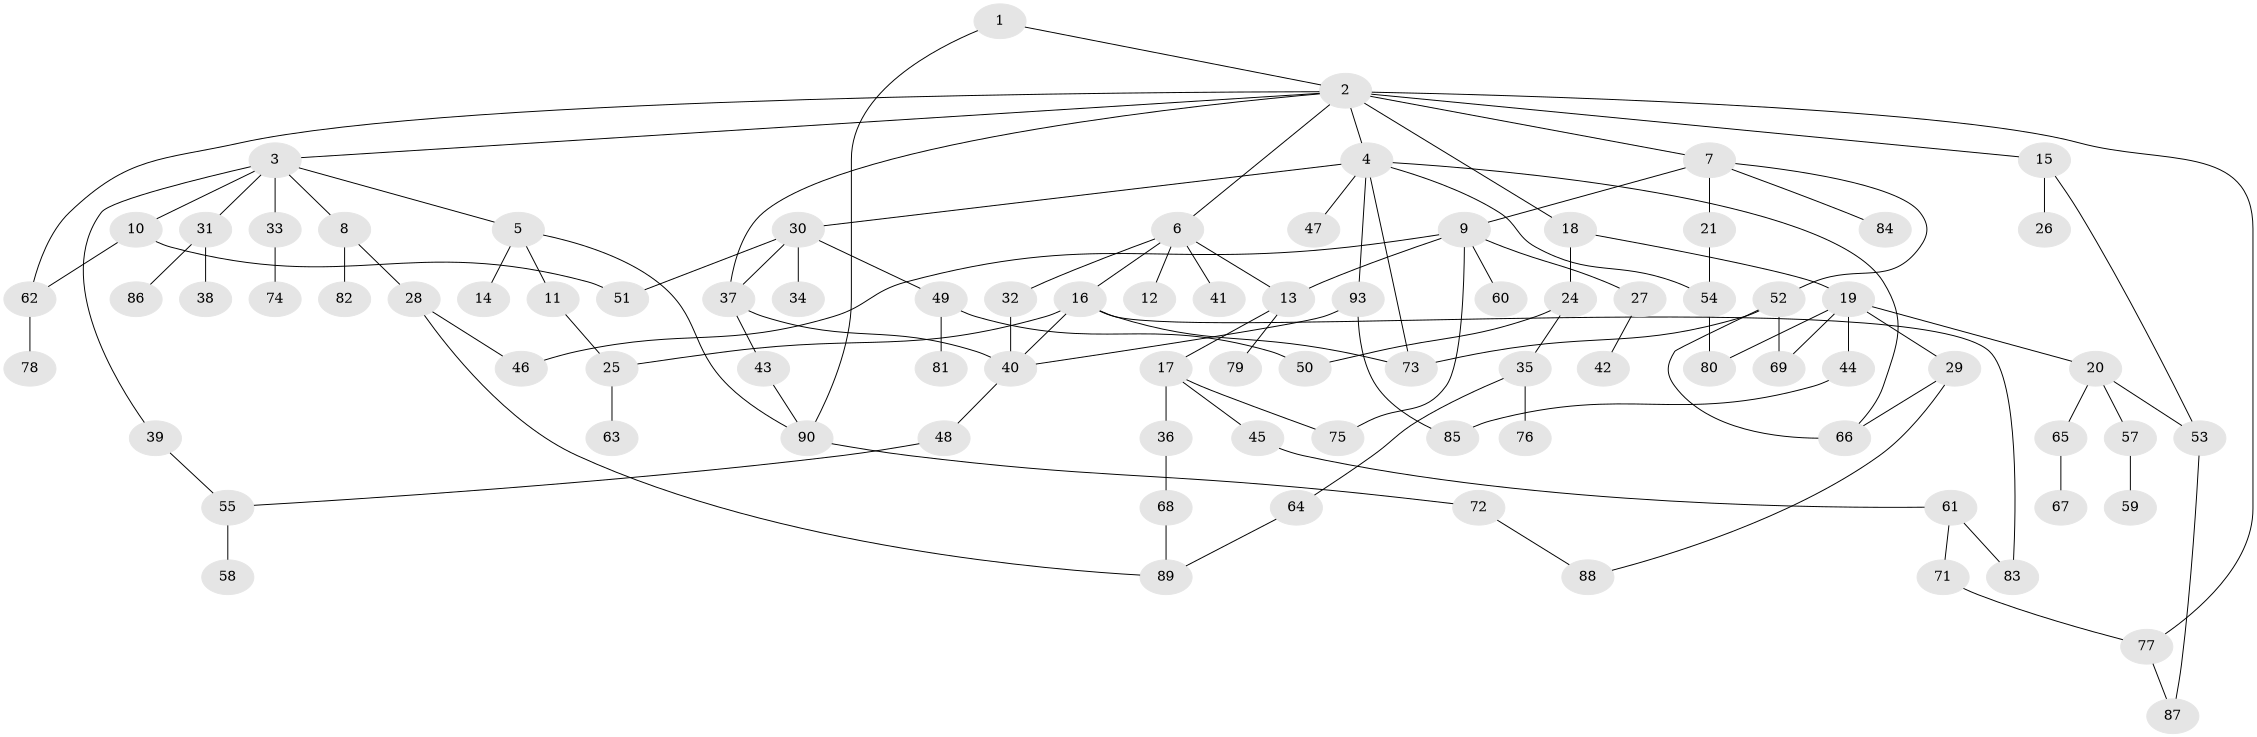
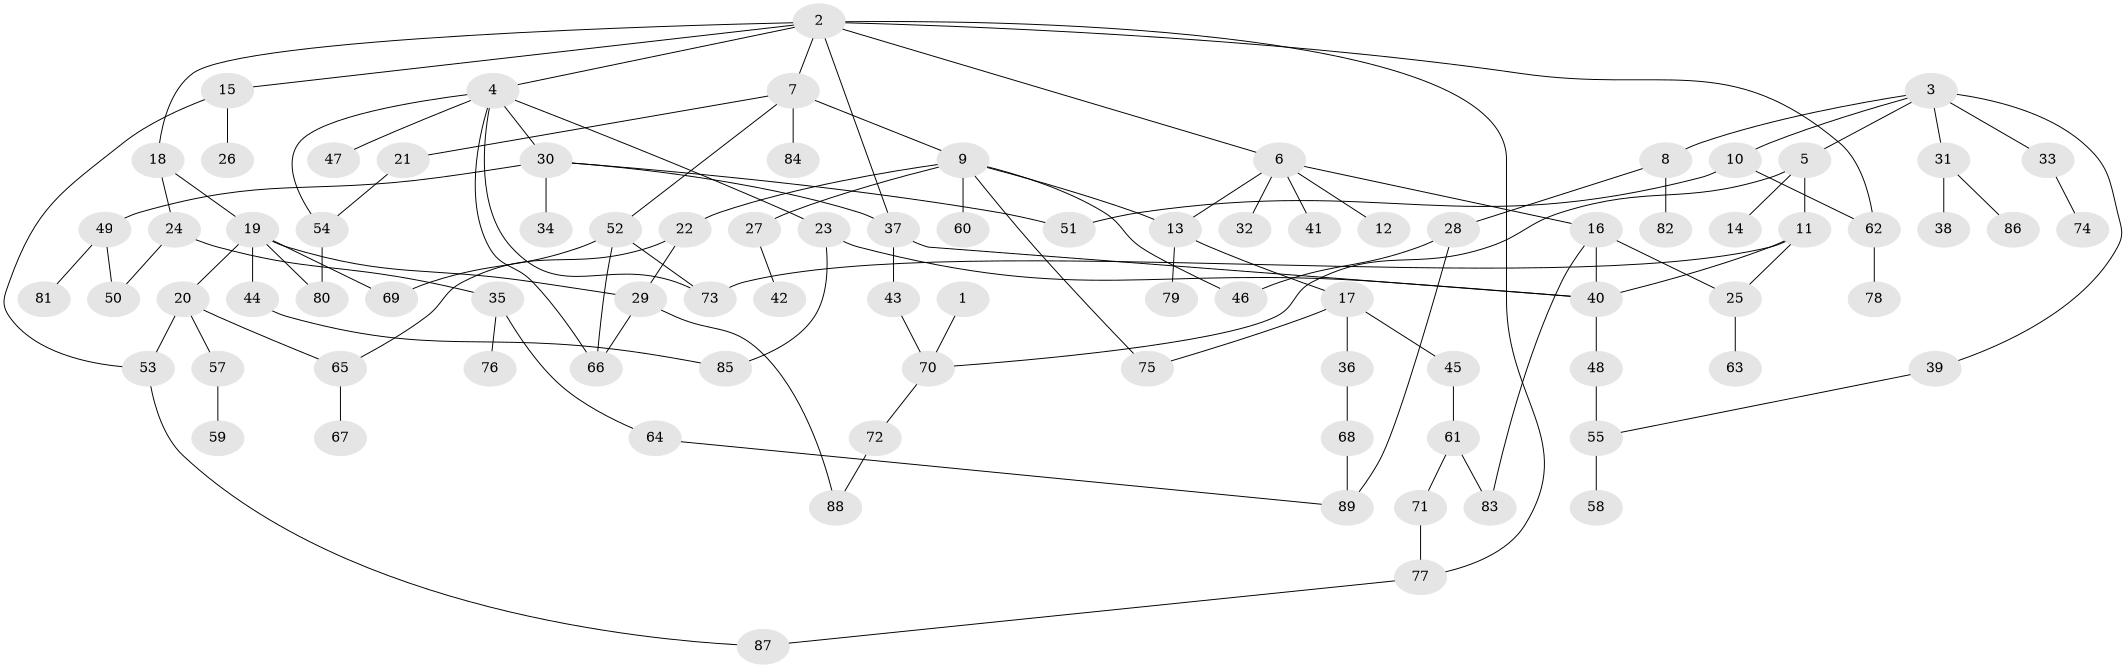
(1173, 56) -> none
(810, 125) -> none
none -> (685, 230)
(1358, 299) -> (824, 230)
(1011, 334) -> (1703, 270)
(1250, 340) -> (1284, 265)
(807, 438) -> (928, 369)
